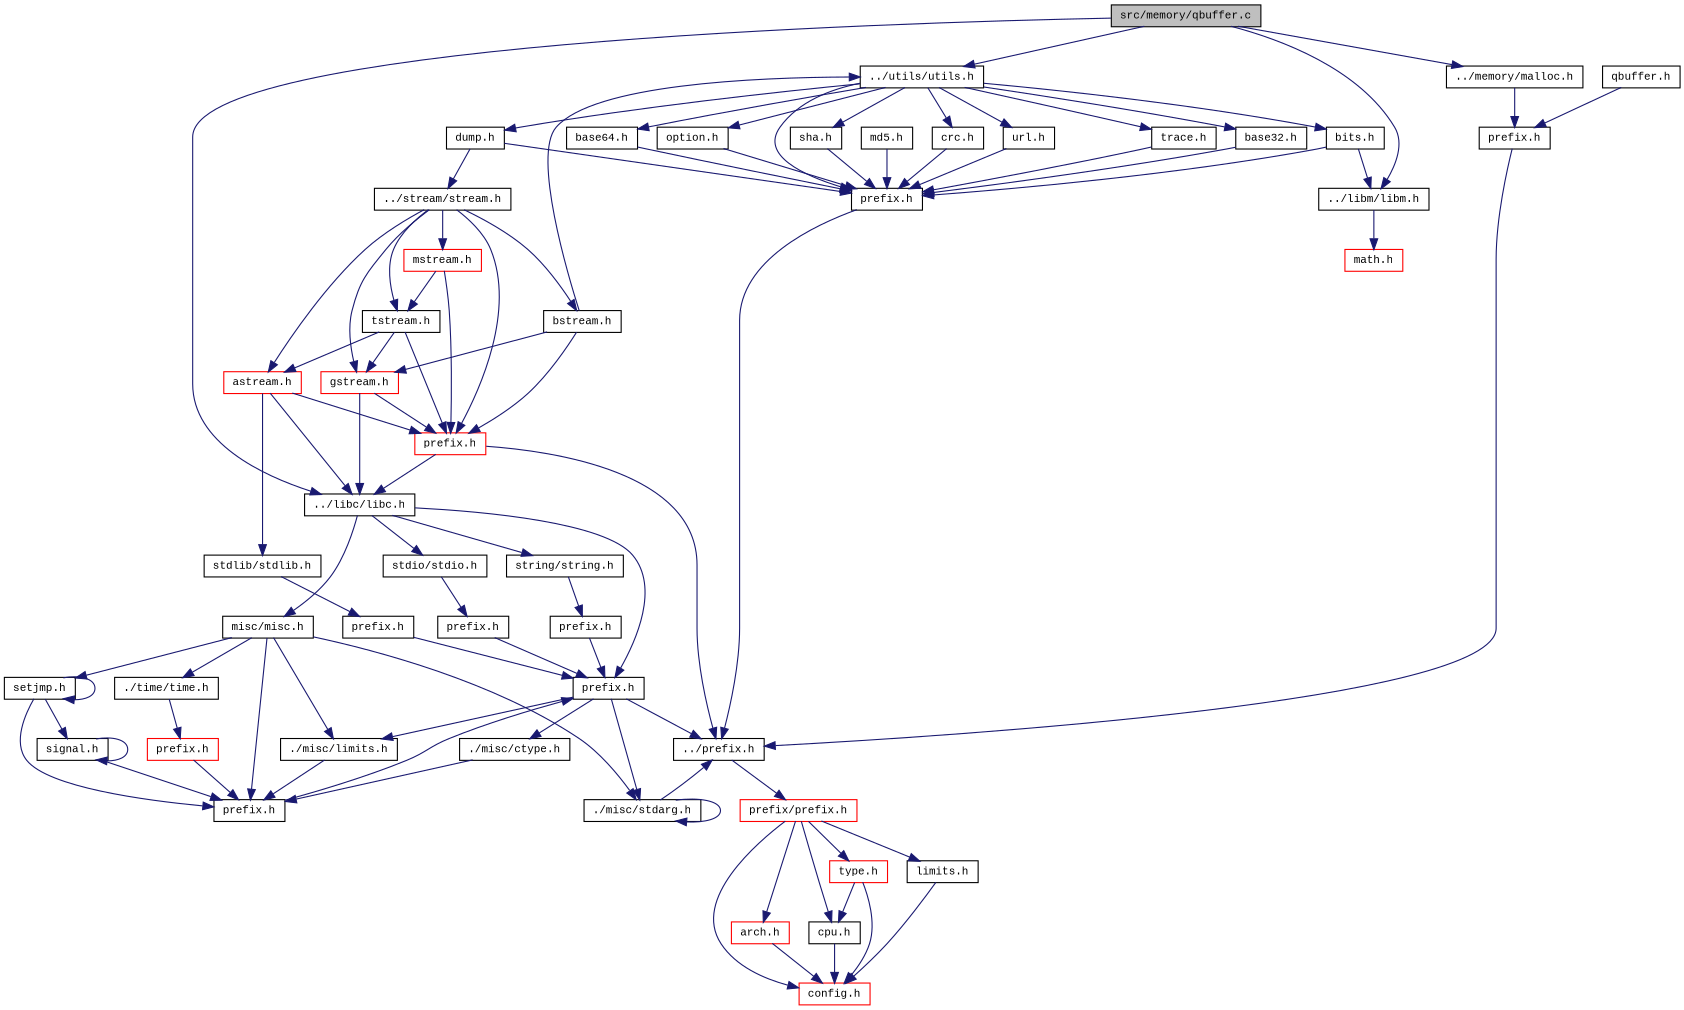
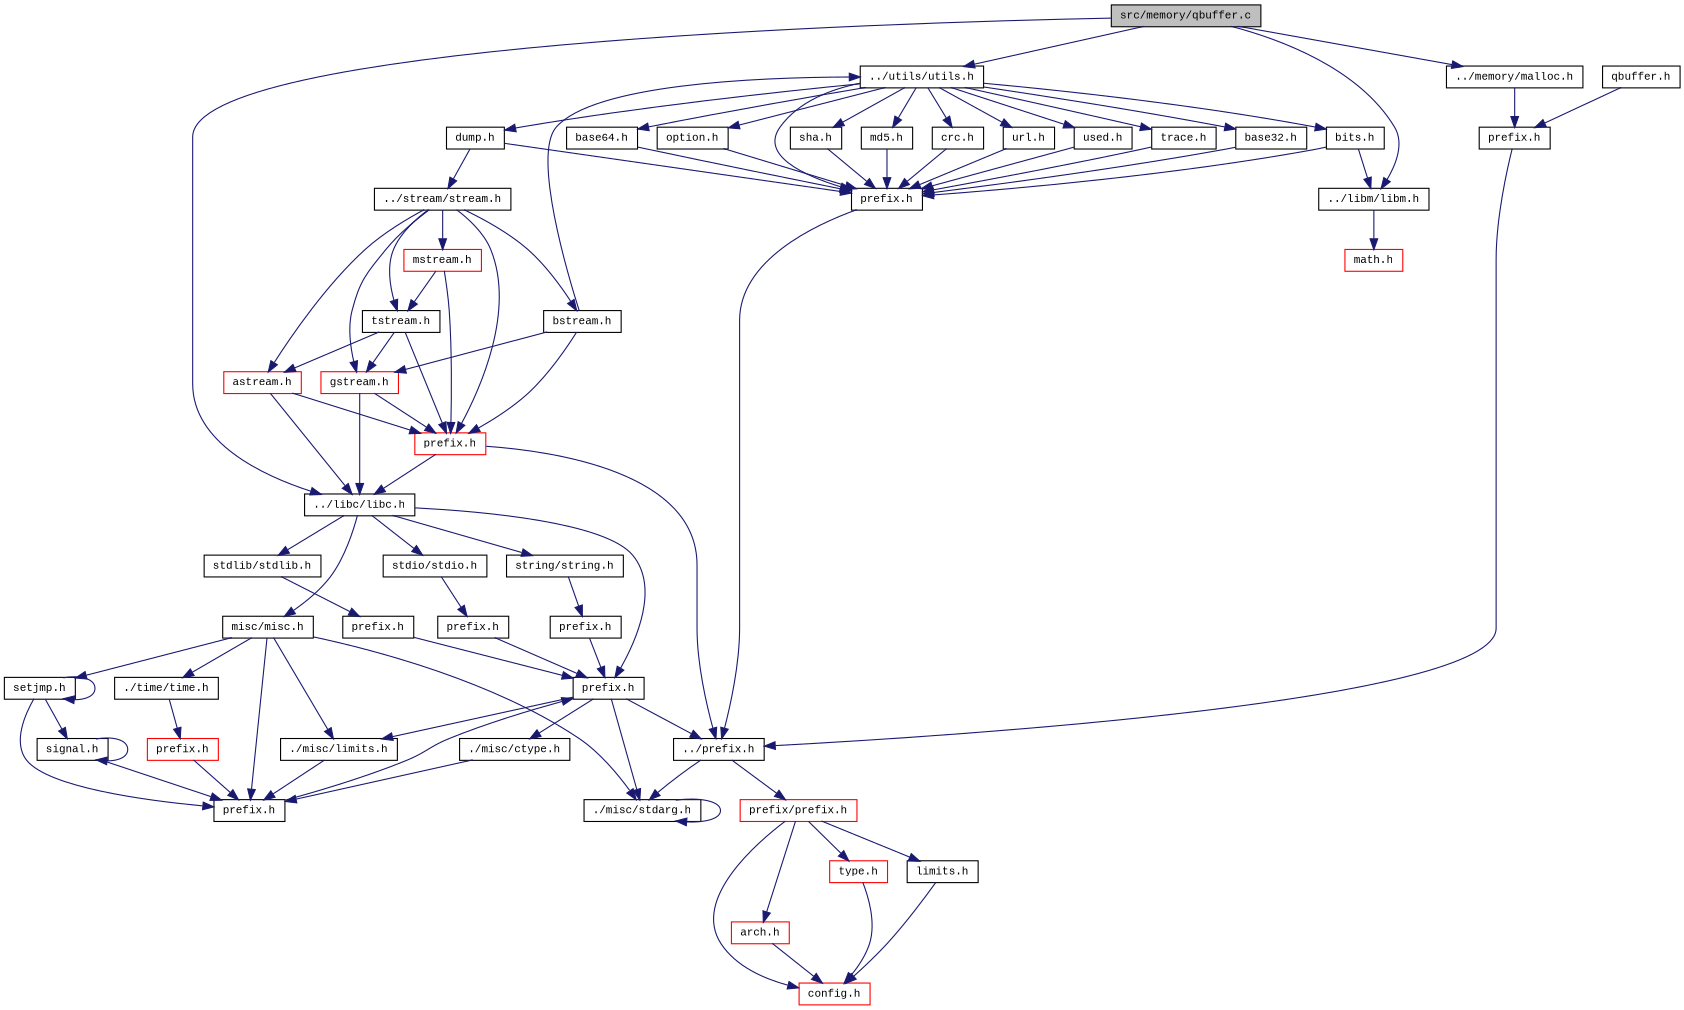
none -> (907, 103)
none -> (1103, 138)
(263, 461) -> (316, 533)
(682, 784) -> (679, 776)
(835, 933) -> none
